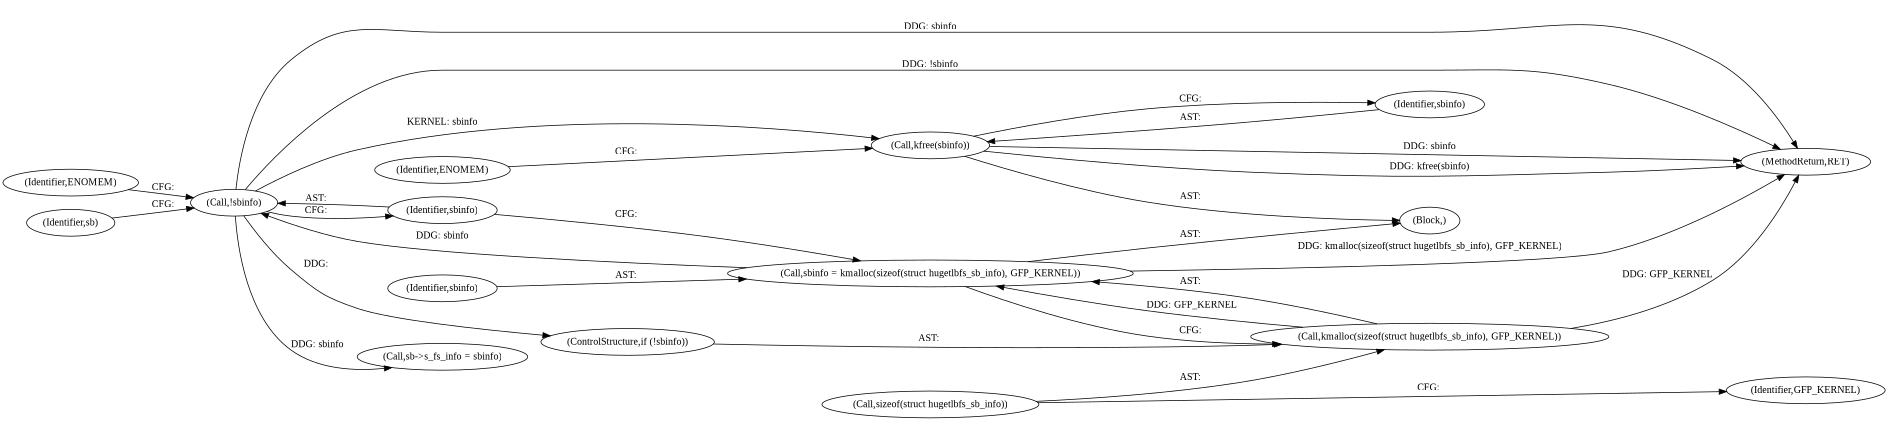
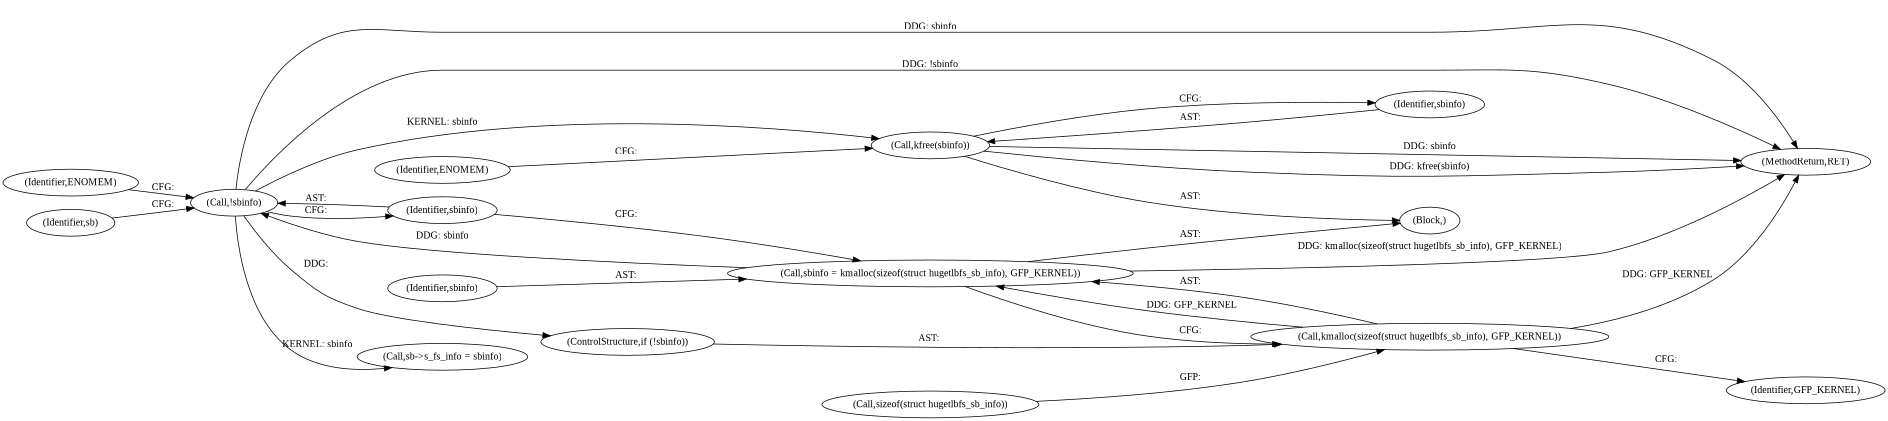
(317, 345) -> (317, 345)
(1192, 377) -> (1192, 377)
(1379, 397) -> (1625, 365)
